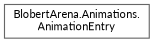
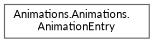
(77, 21) -> (77, 21)
